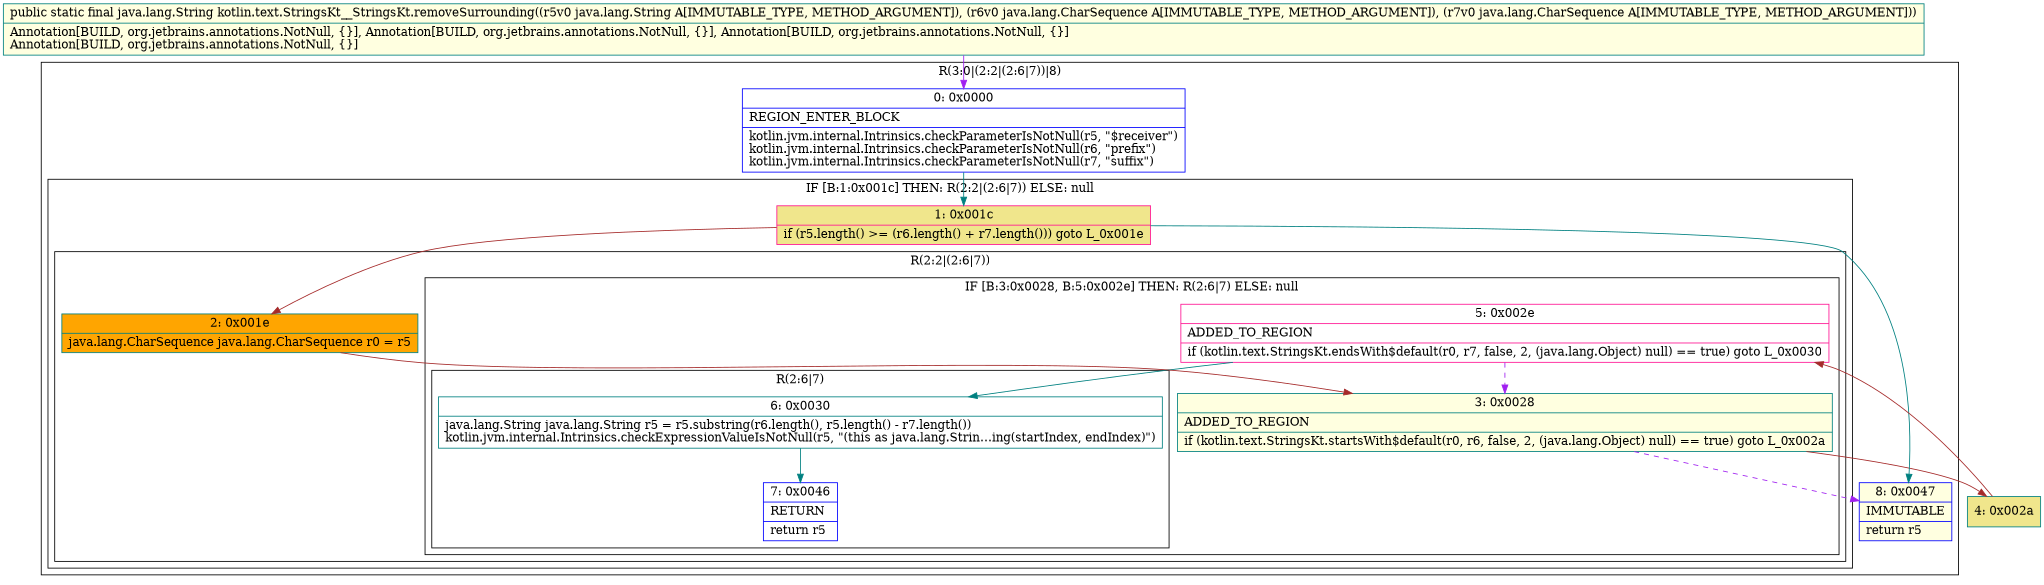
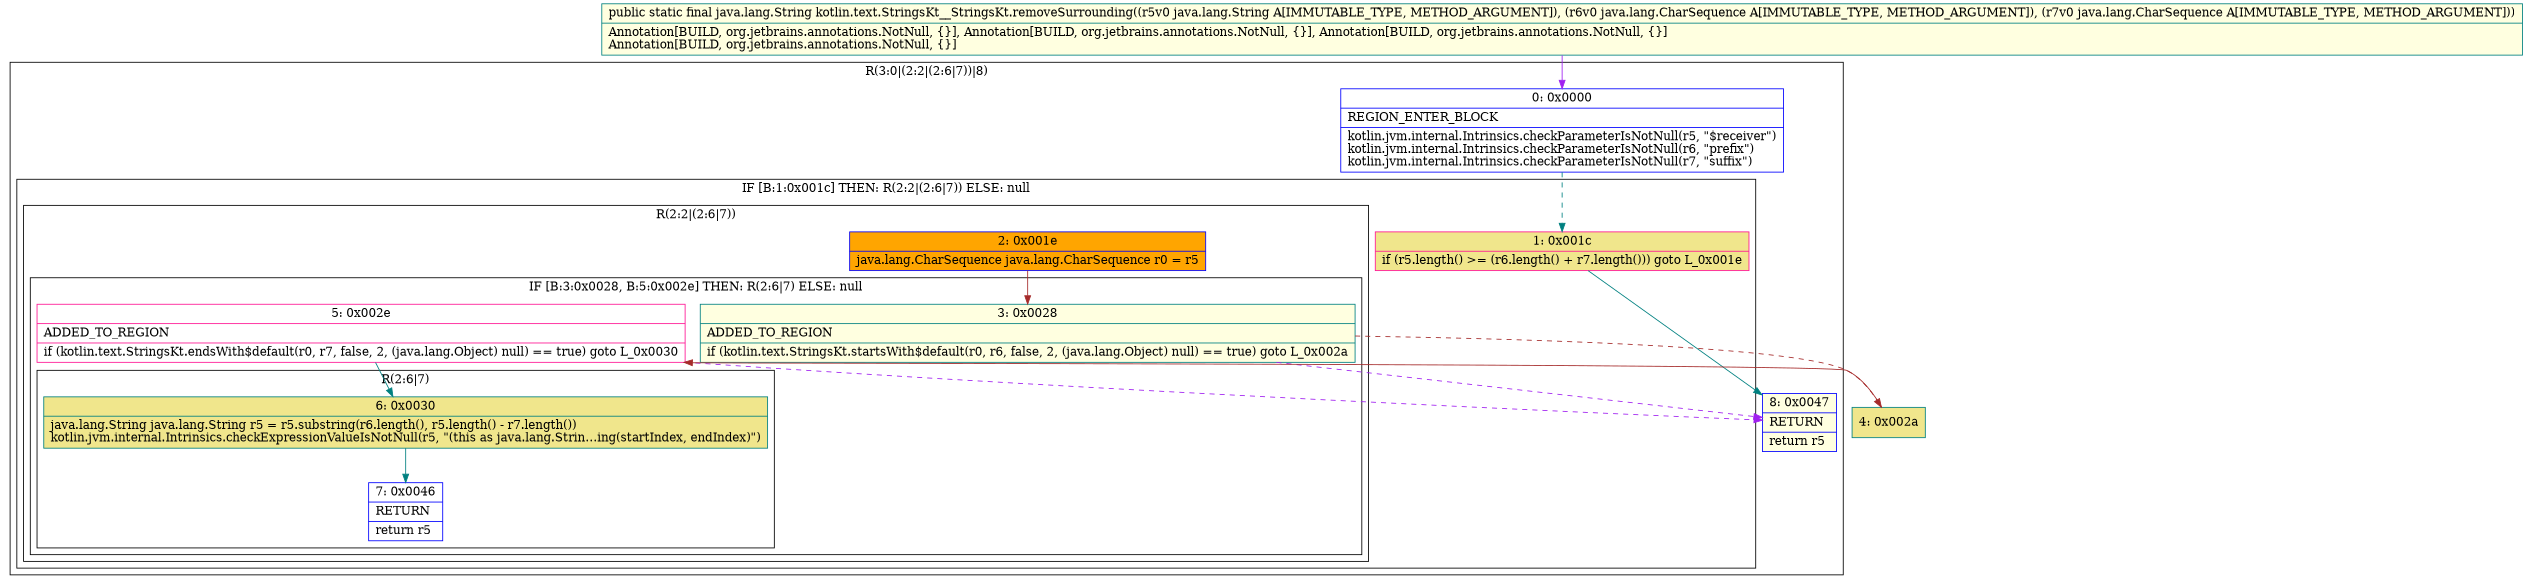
(964, 185) -> (1562, 198)
(522, 238) -> none
(240, 333) -> (1028, 251)
(1505, 374) -> (1219, 394)
(800, 423) -> (406, 423)
(1895, 465) -> (1623, 344)
(1906, 511) -> (1797, 422)
